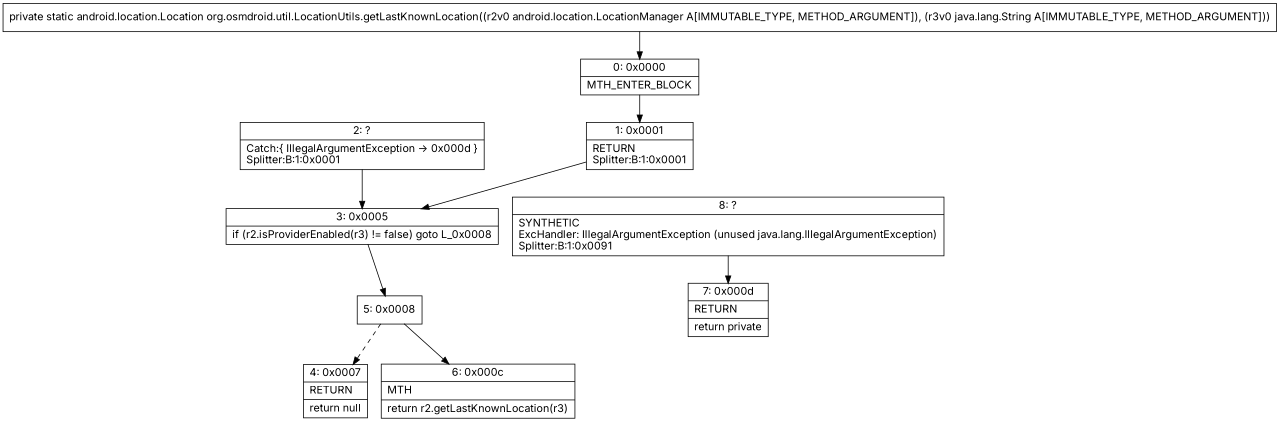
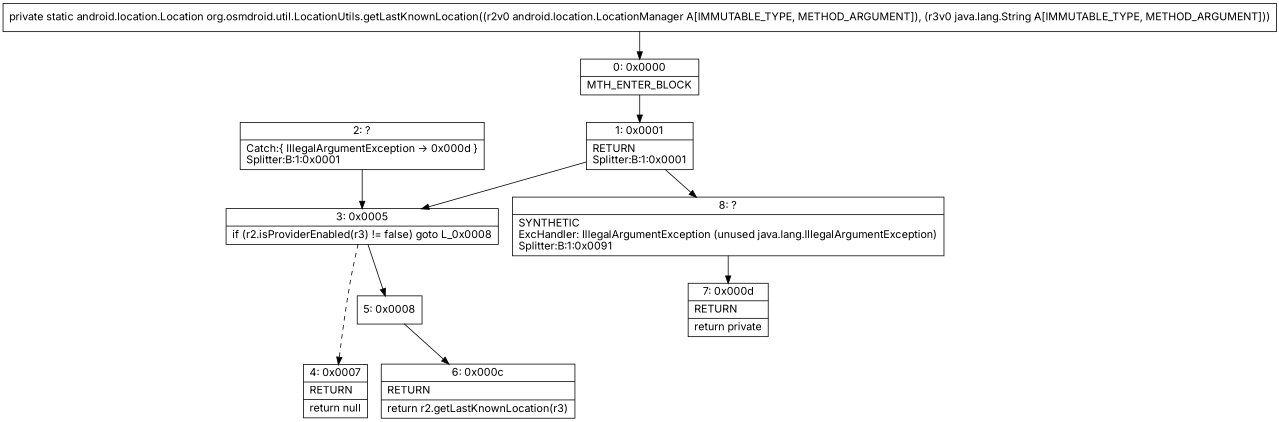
none -> (678, 181)
(369, 341) -> (347, 300)
(400, 390) -> (409, 390)
